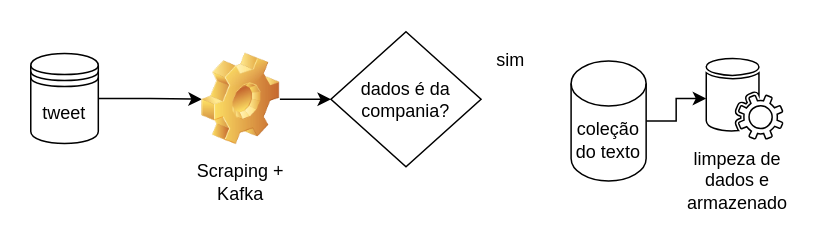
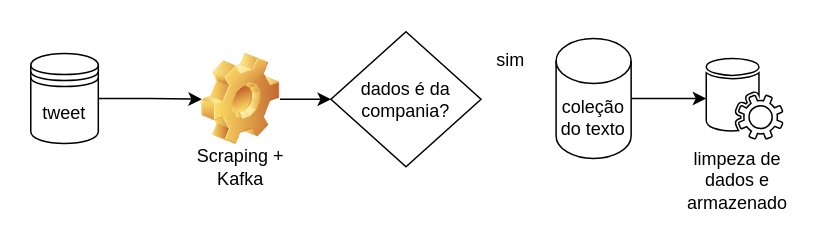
(608, 121) -> (593, 98)
(241, 182) -> (241, 167)
